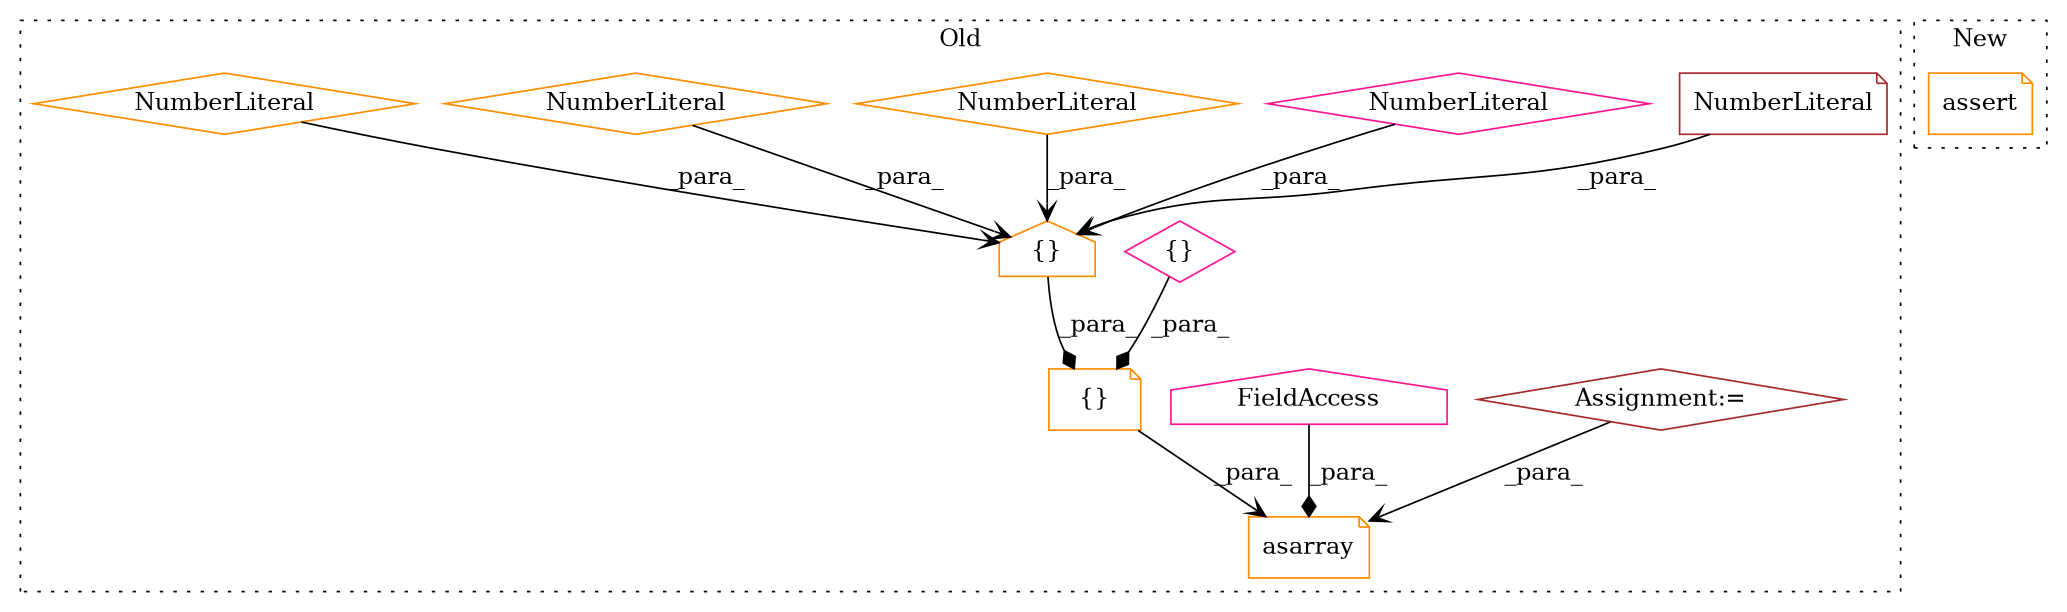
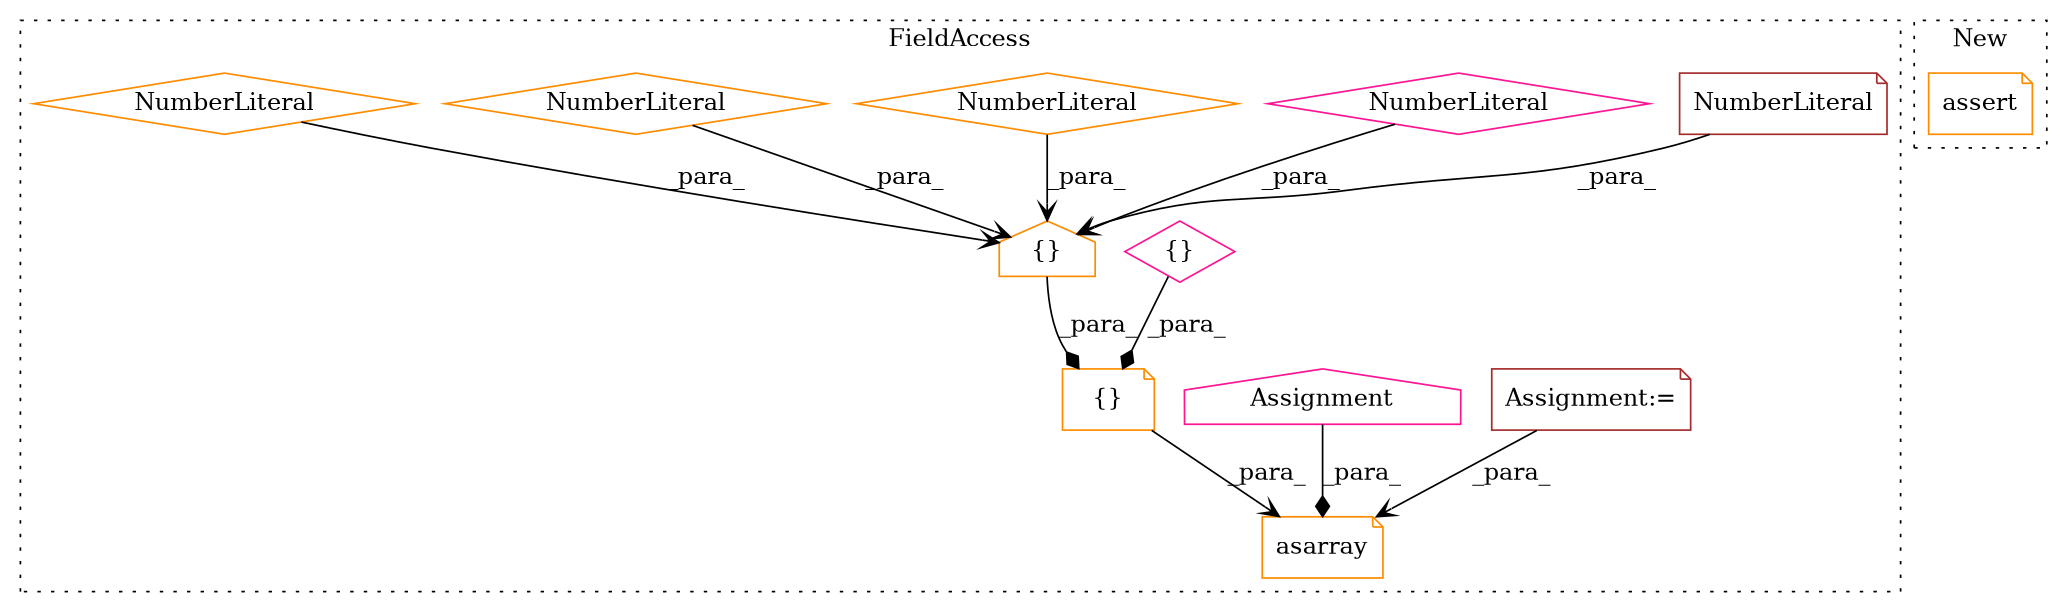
(961, 40) -> (961, 40)
(1309, 400) -> (1323, 400)
(1661, 400) -> (1591, 400)
